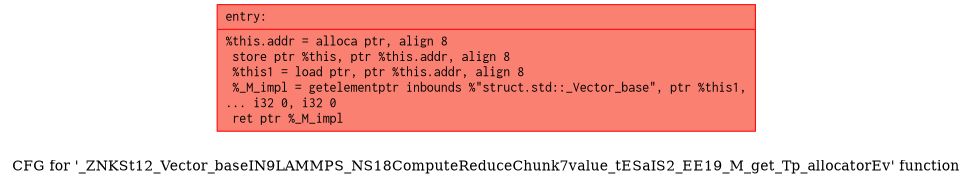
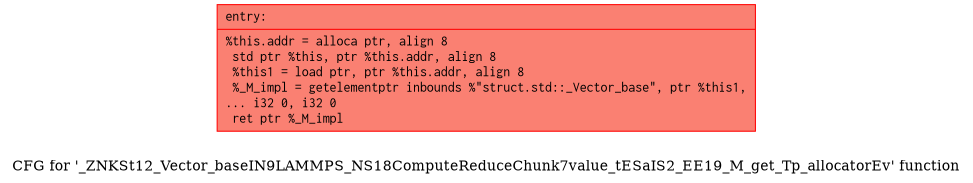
(368, 57) -> (361, 57)
